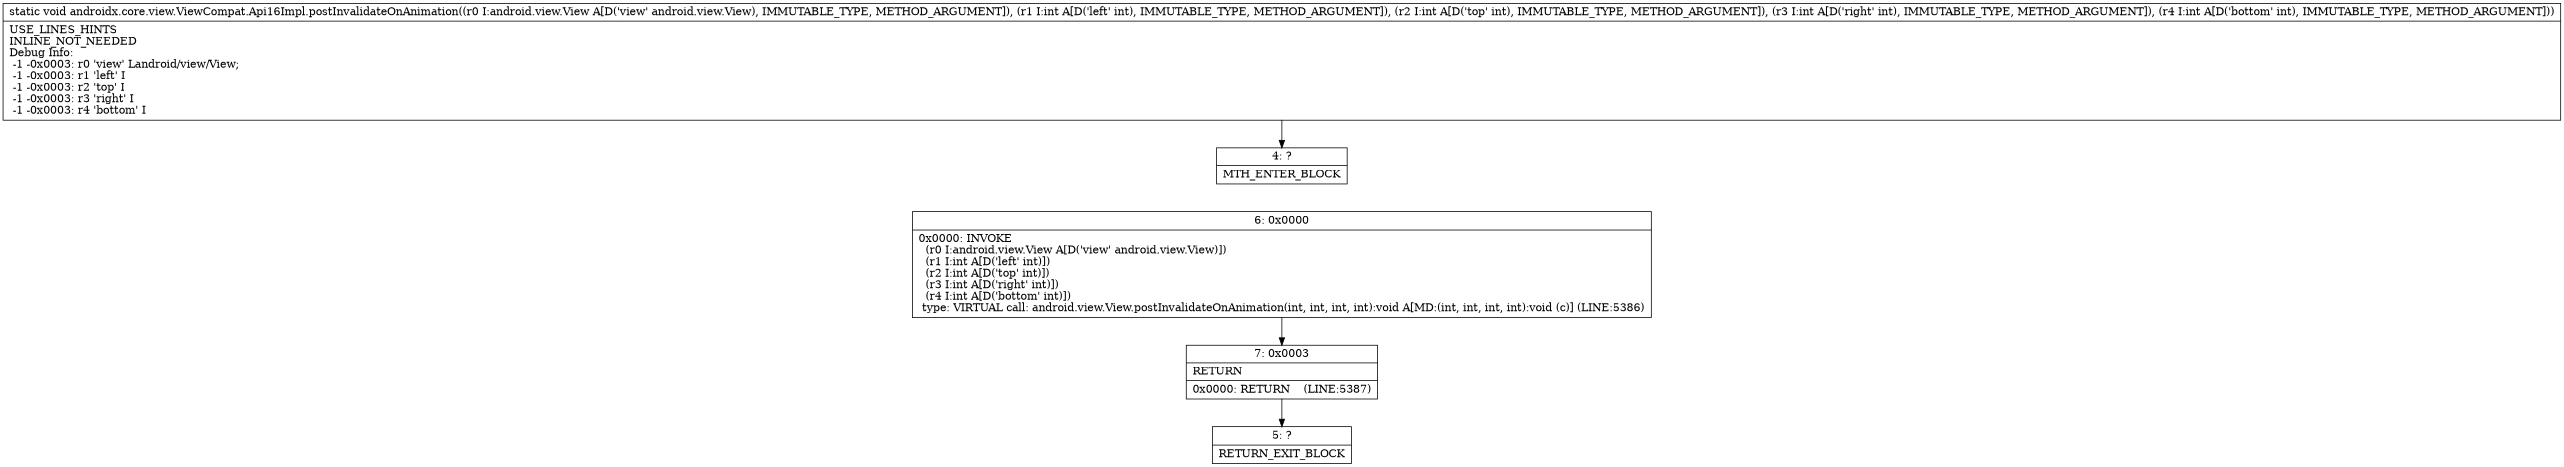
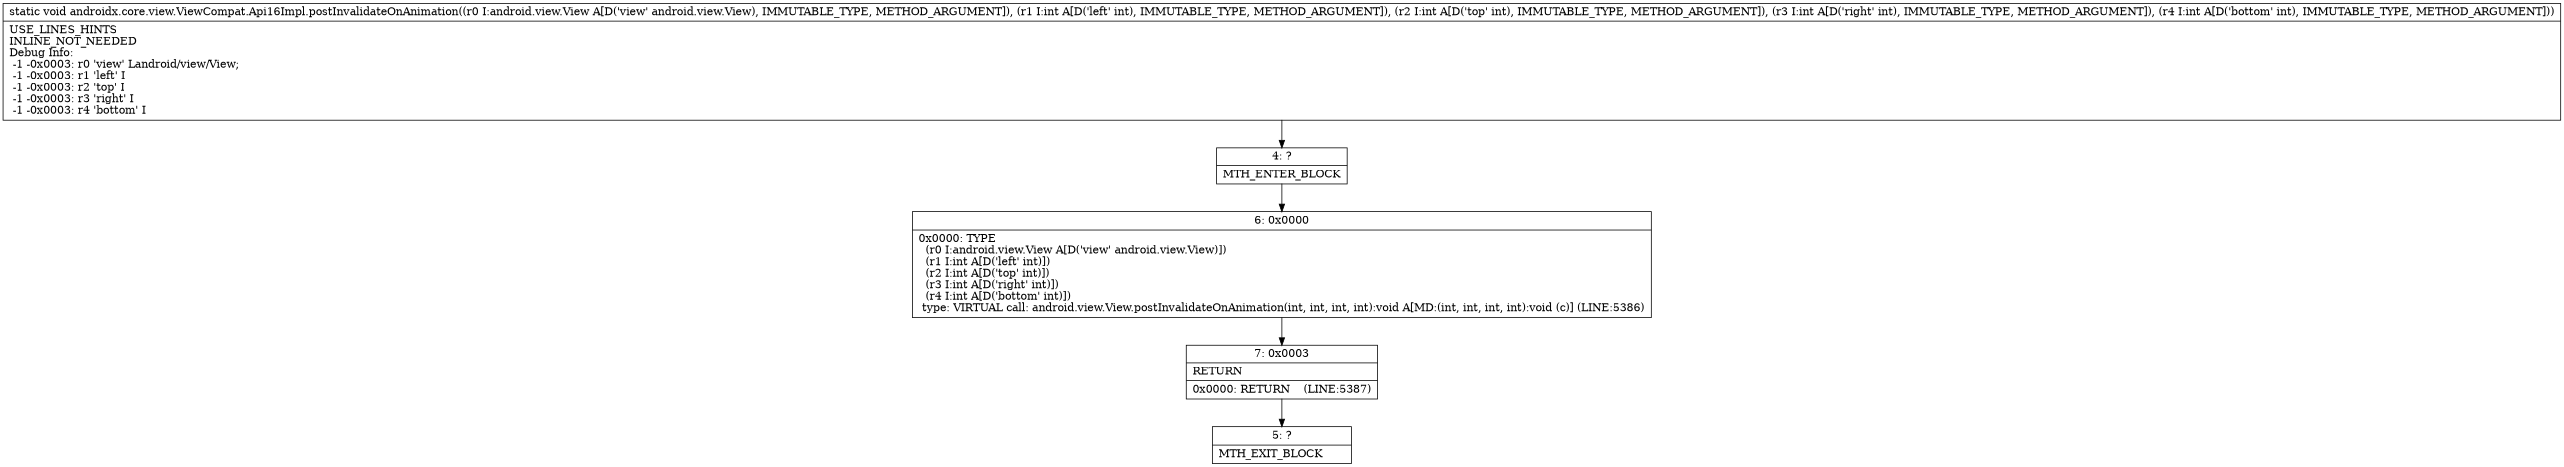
none -> (1282, 194)
(969, 239) -> (961, 239)
(1282, 454) -> (1271, 454)
